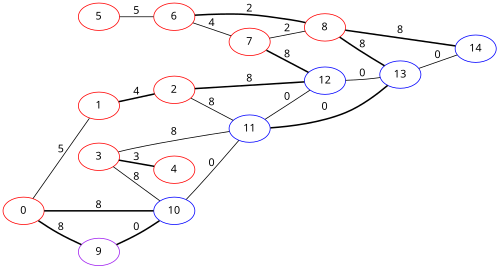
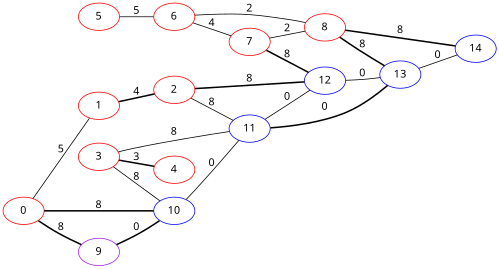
(250, 15) -> (250, 15)
